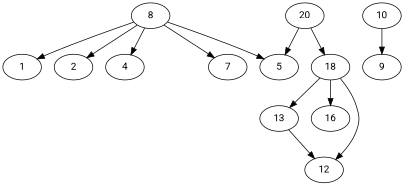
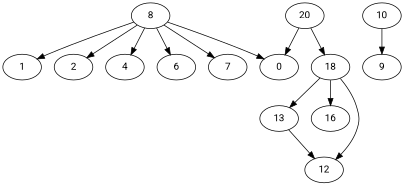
none -> (176, 67)
(279, 67) -> (279, 67)
